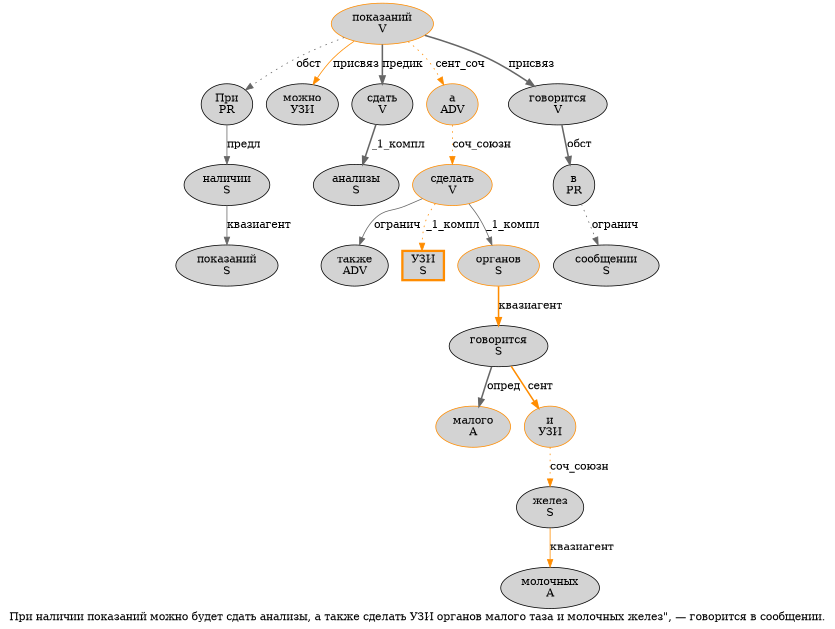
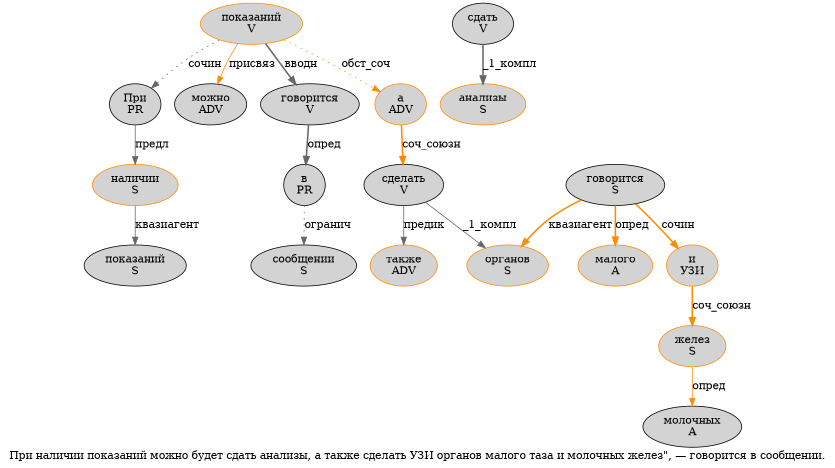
(382, 60) -> none
(309, 64) -> (205, 64)
(460, 64) -> (366, 64)
(532, 64) -> (301, 64)
(302, 104) -> (211, 104)
(452, 141) -> (402, 141)
(579, 145) -> (324, 145)
(227, 185) -> (135, 185)
(356, 185) -> (483, 104)
(452, 185) -> (404, 185)
(397, 225) -> (424, 225)
(355, 266) -> (404, 266)
(423, 266) -> none
(499, 302) -> (552, 217)
(486, 383) -> (615, 221)
(540, 386) -> (678, 225)
(550, 463) -> (692, 302)
(550, 507) -> (692, 346)
(582, 548) -> (709, 386)
